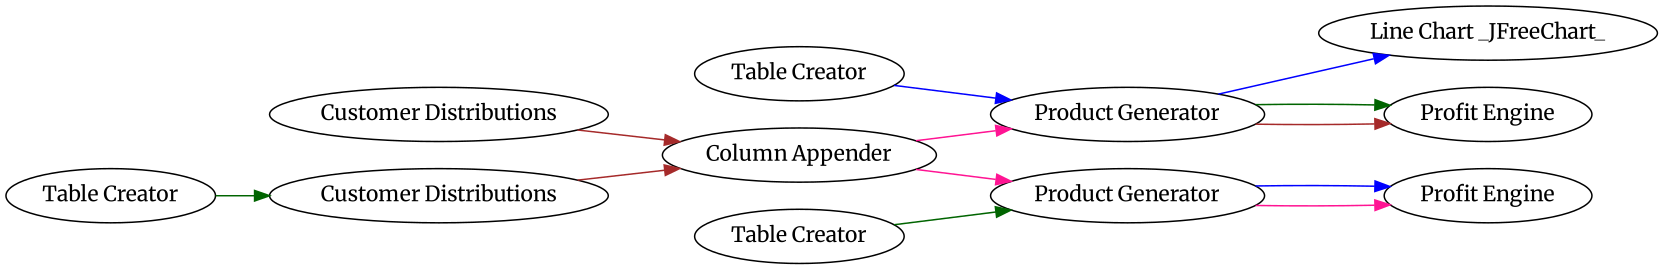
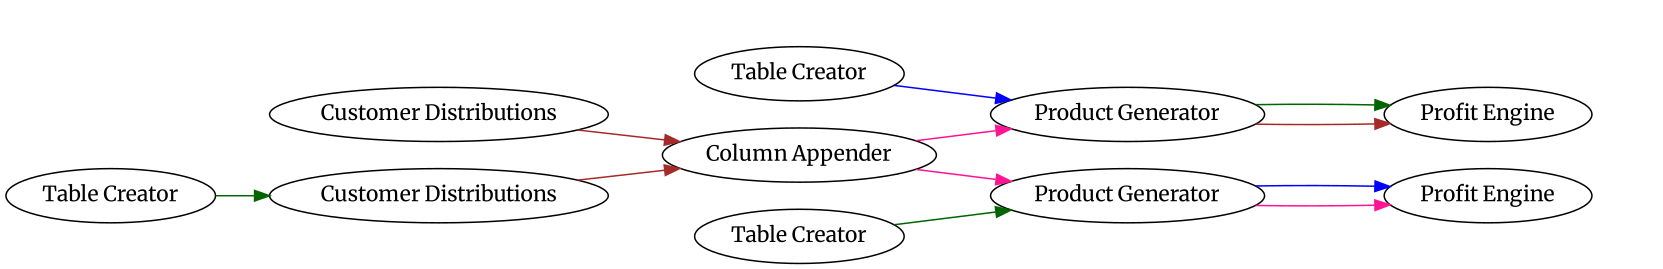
(1488, 33) -> none
